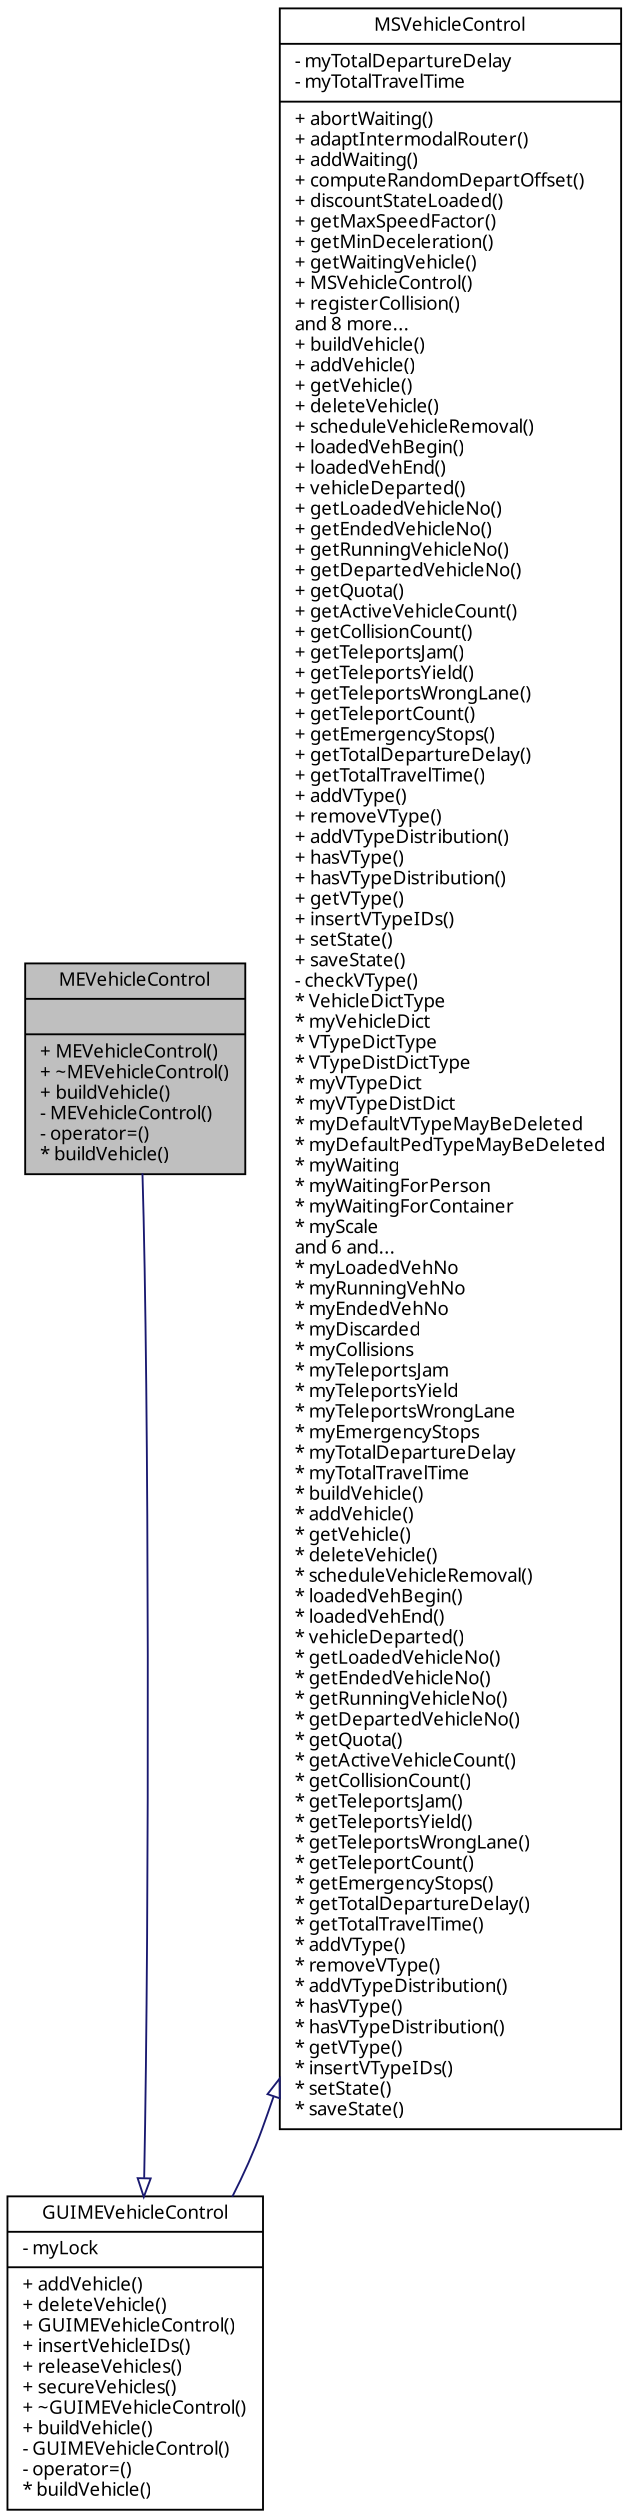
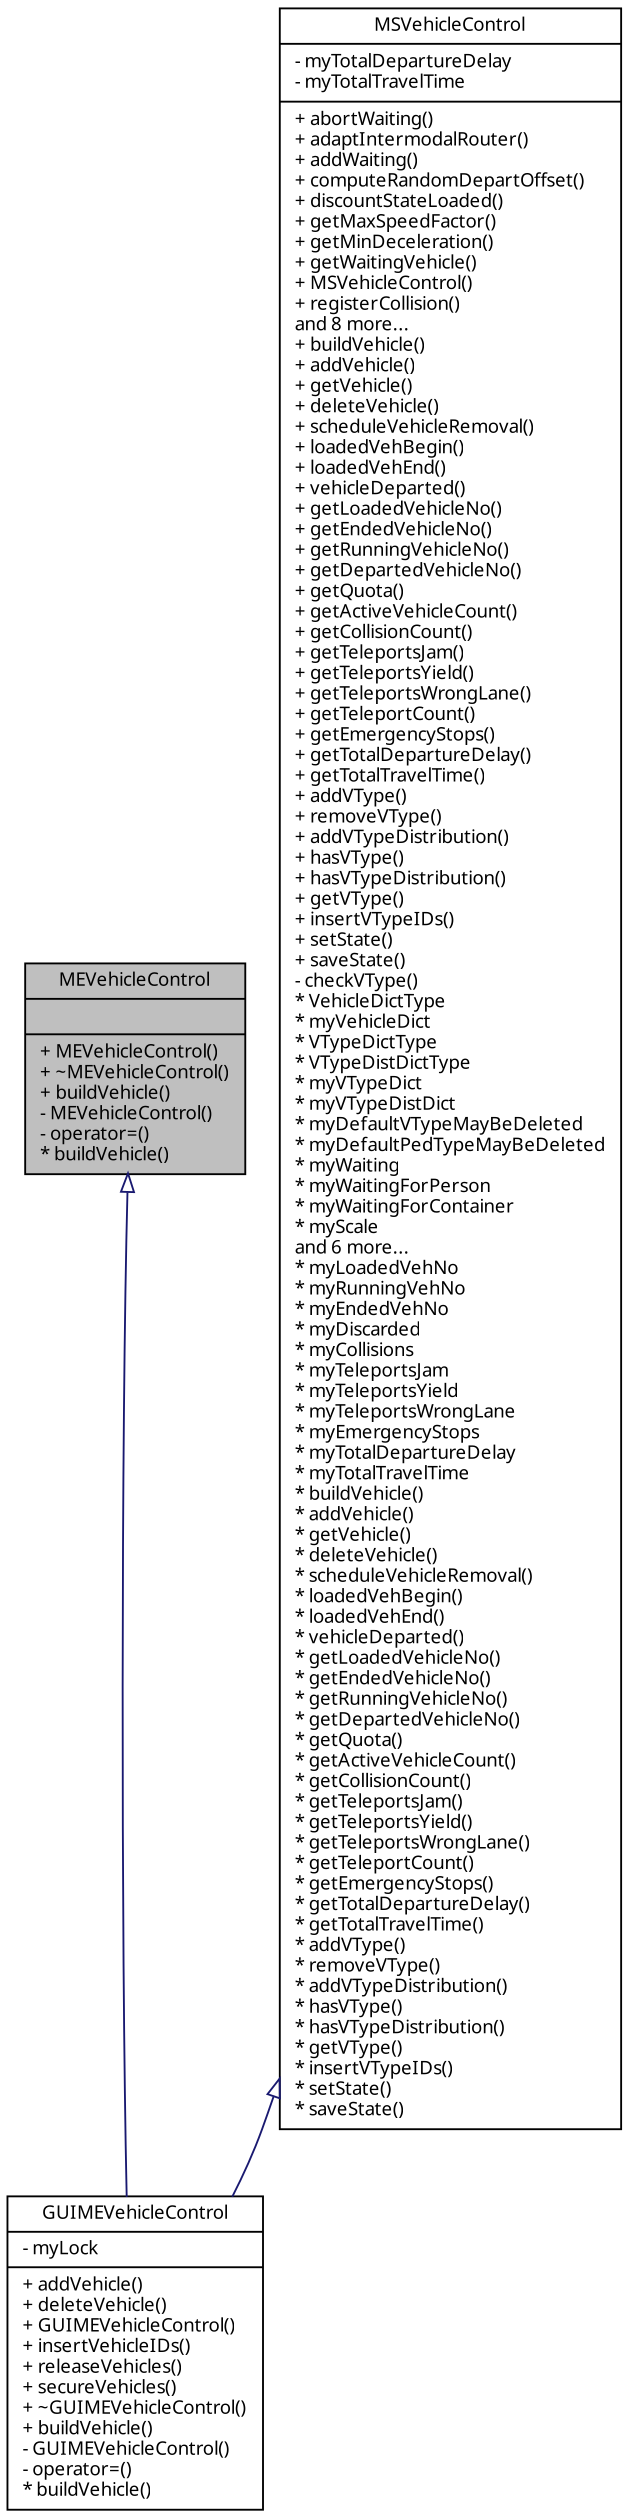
(346, 1248) -> (353, 1248)
(148, 1676) -> (123, 1695)
